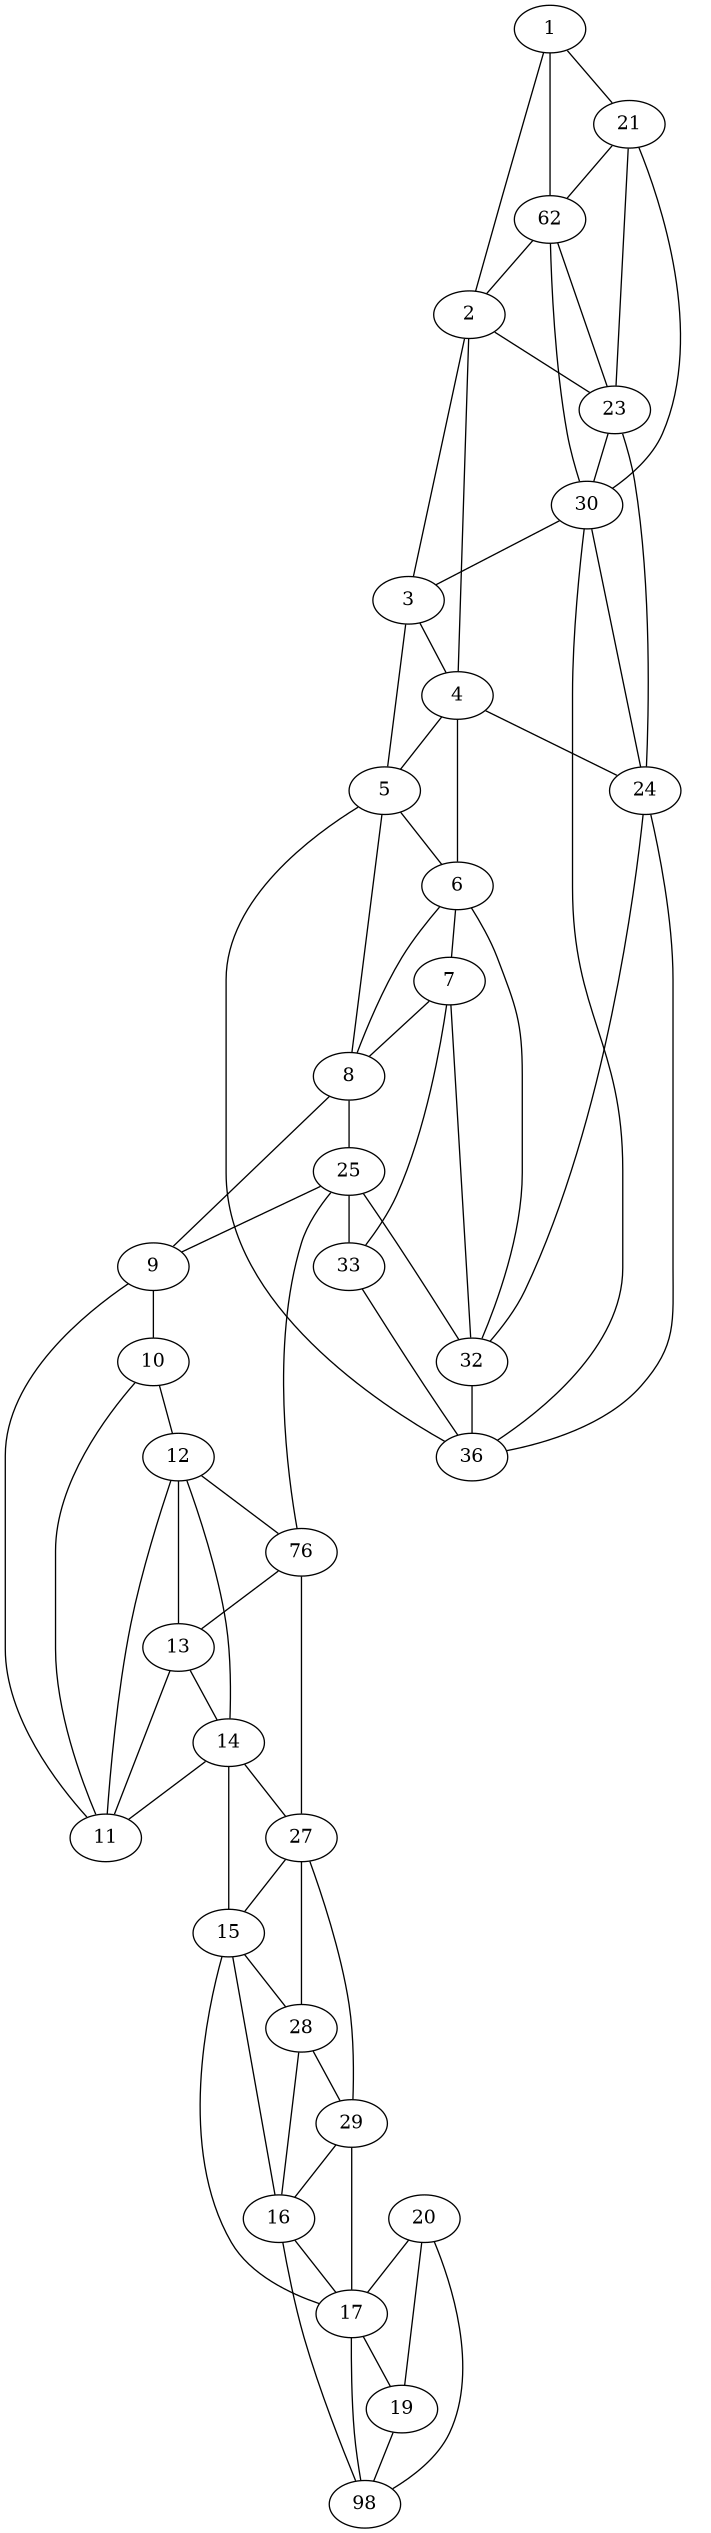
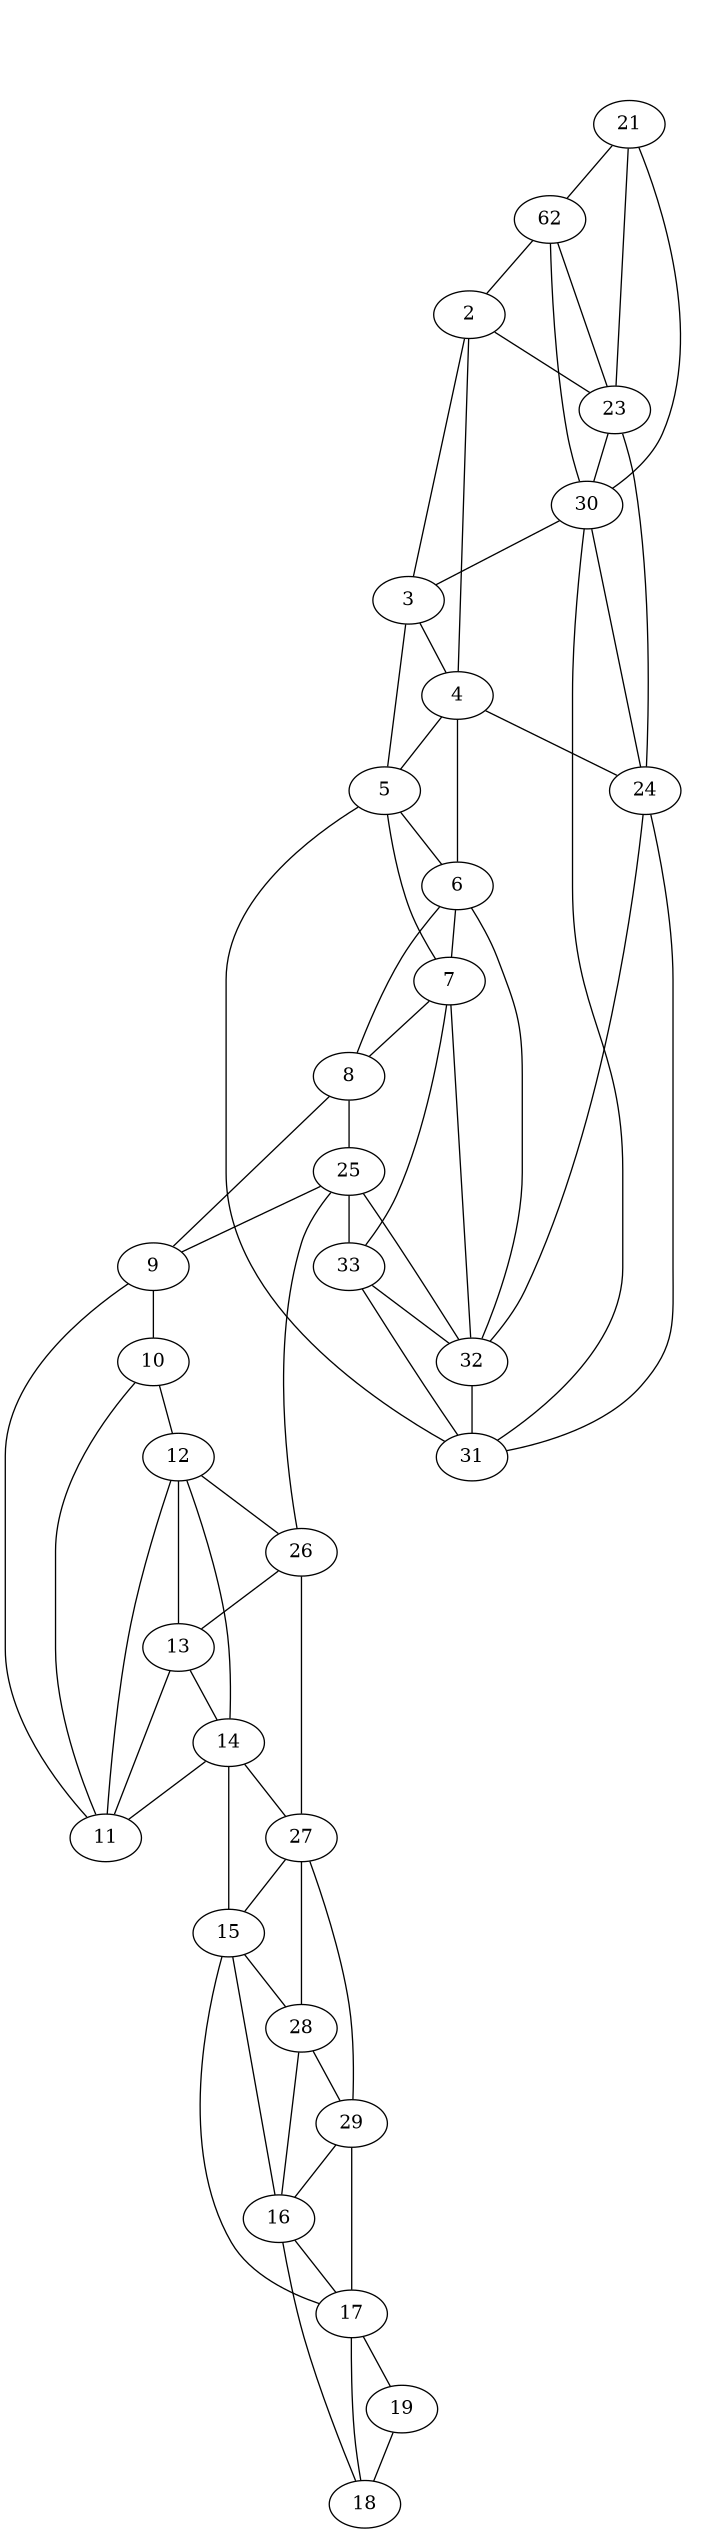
(550, 29) -> none
(367, 933) -> (403, 890)
none -> (411, 1314)
(472, 1457) -> (472, 1457)
(301, 1552) -> (301, 1552)
(424, 2219) -> none
(365, 2504) -> (365, 2504)
